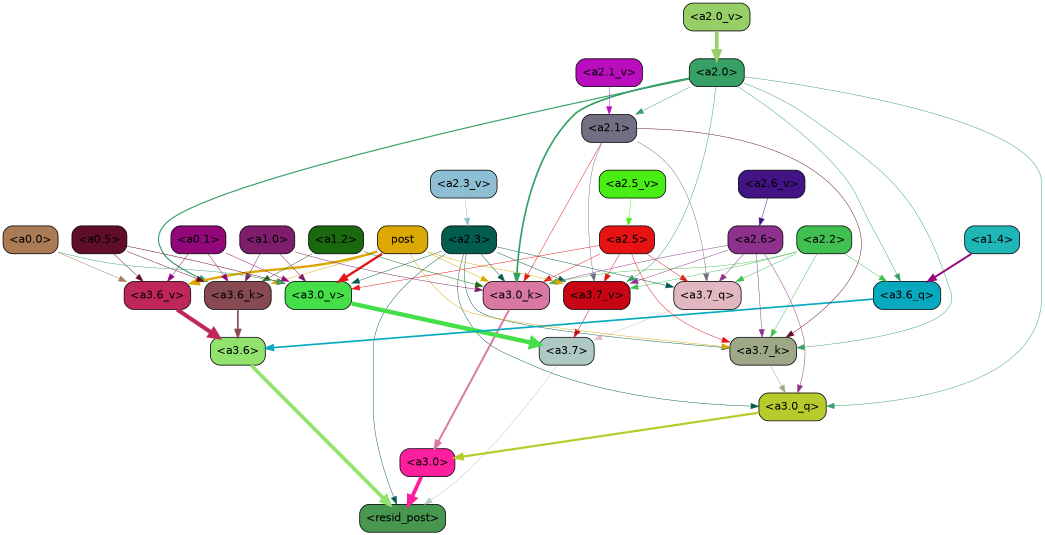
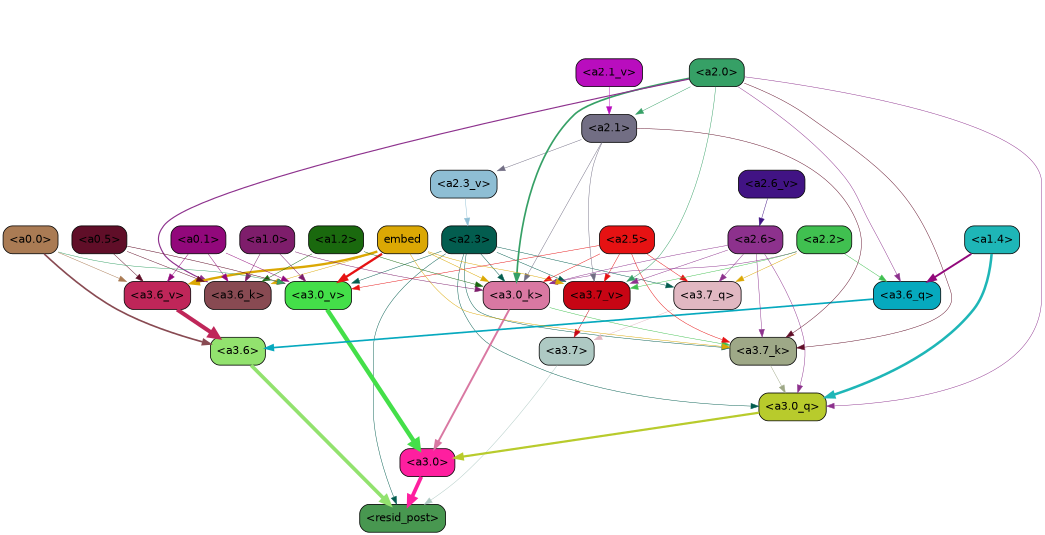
(717, 17) -> none
(386, 148) -> (386, 148)
(835, 166) -> (835, 166)
(632, 184) -> none
(686, 194) -> (539, 155)
(1042, 205) -> (1042, 205)
(565, 208) -> (565, 208)
(925, 229) -> (925, 229)
(403, 240) -> (403, 240)
(767, 267) -> (767, 267)
(696, 268) -> (696, 268)
(796, 292) -> (640, 328)
(238, 320) -> (117, 309)
(442, 323) -> (369, 372)
none -> (934, 346)
